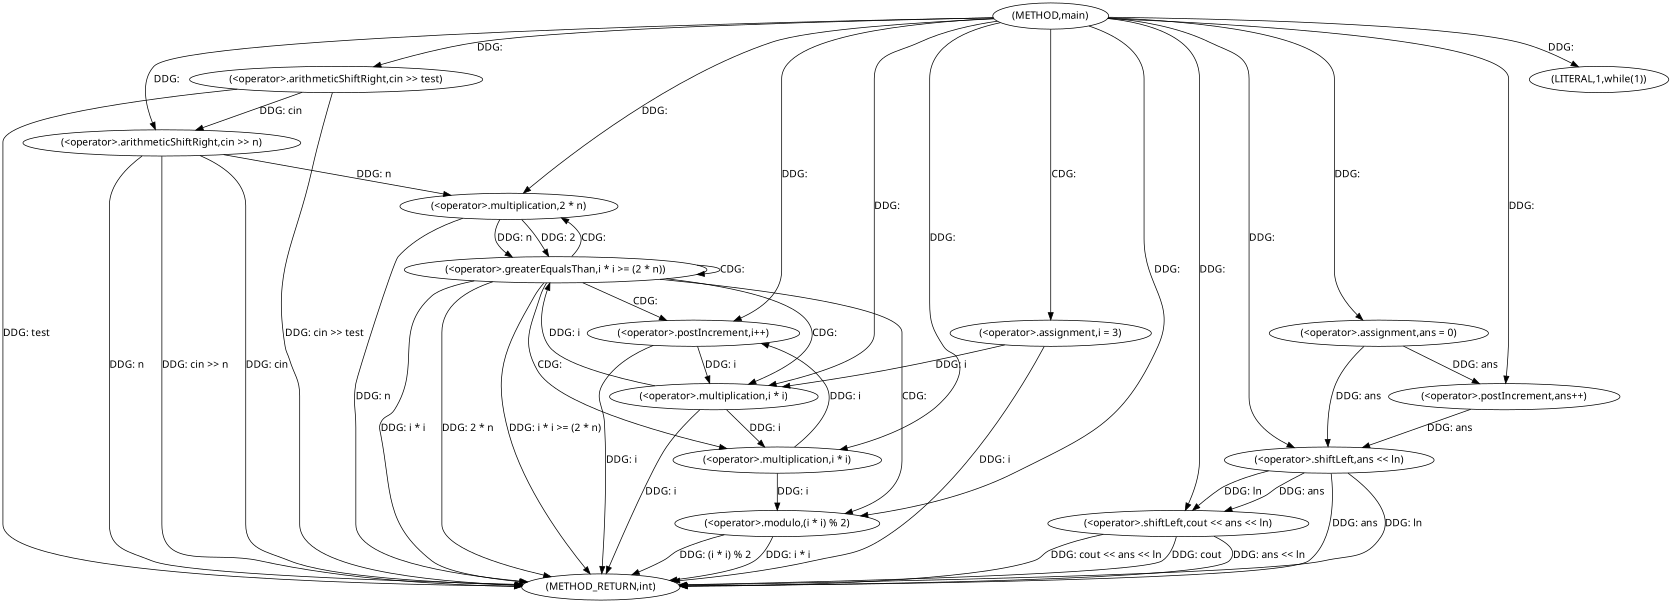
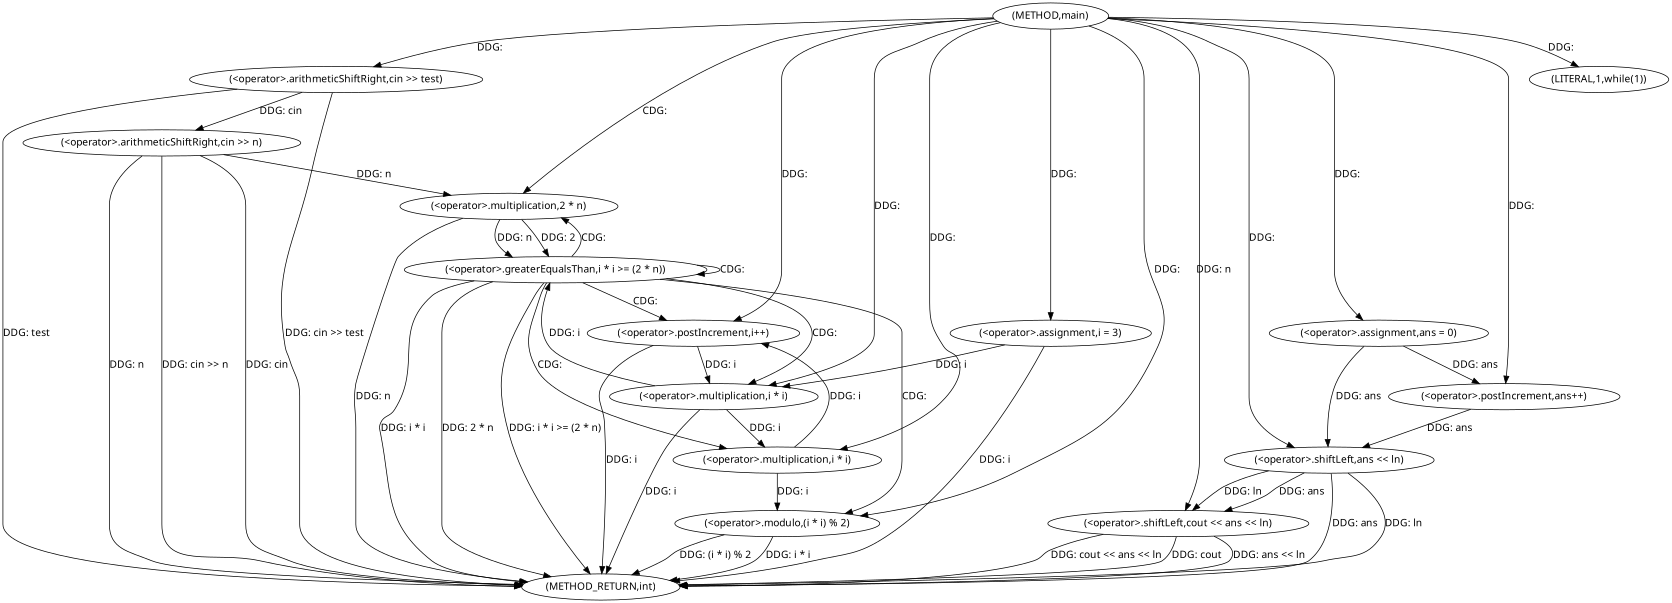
(543, 31) -> none
(656, 111) -> (656, 111)
(1065, 175) -> (1065, 175)
(1214, 270) -> (1214, 270)
